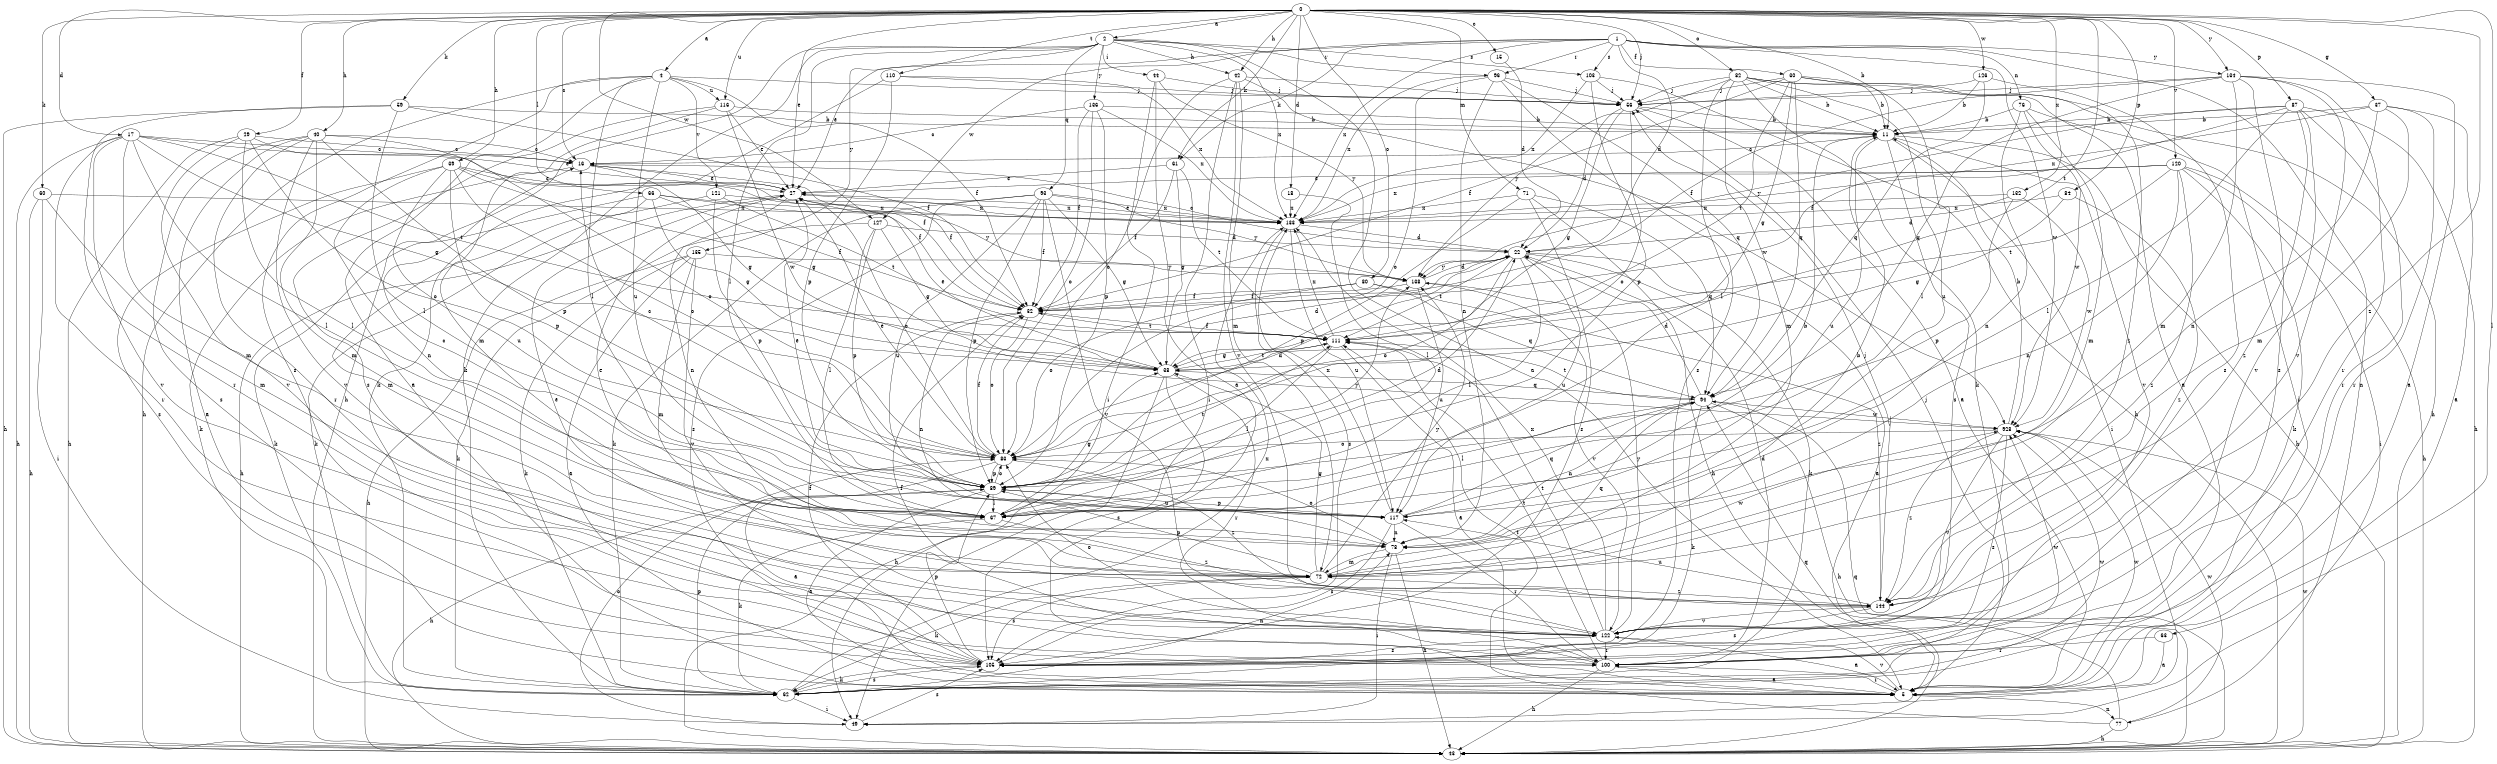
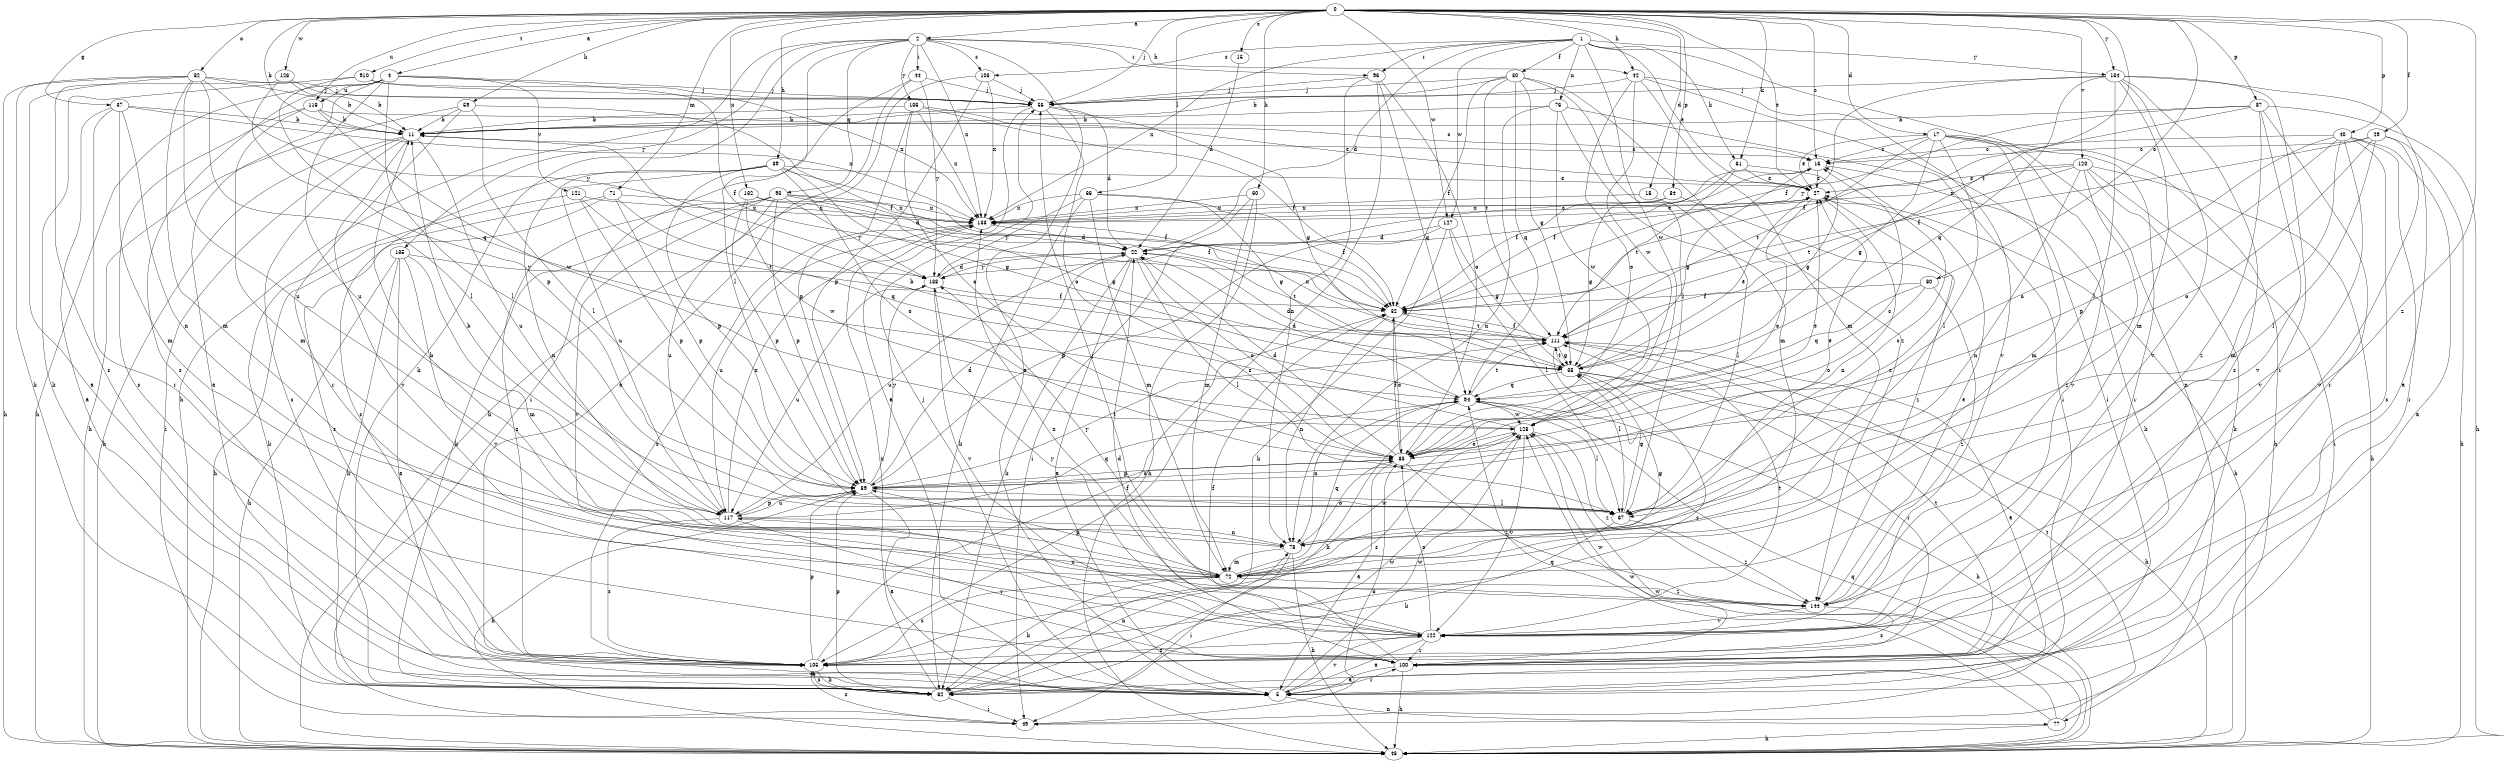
(345, 76) -> (2384, 76)
(891, 76) -> (364, 76)
(1375, 110) -> none
(2007, 430) -> (1524, 430)
(1698, 455) -> (1982, 399)
(2164, 636) -> none
